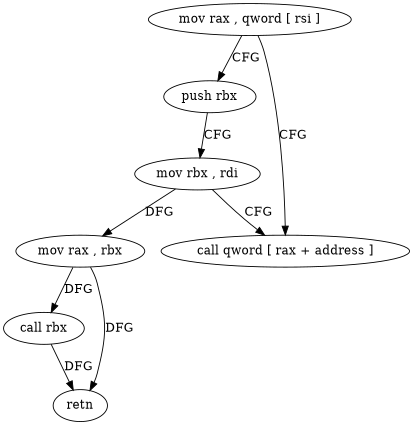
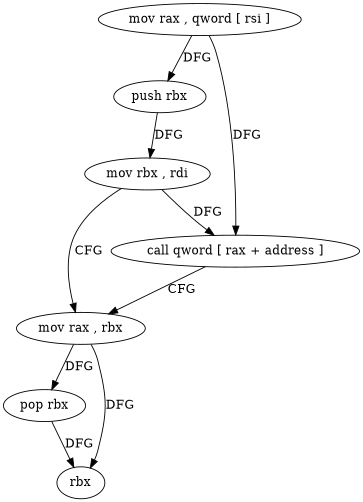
(246, 58) -> (198, 58)
(218, 135) -> (169, 135)
(293, 135) -> (247, 135)
(160, 213) -> (89, 251)
(259, 213) -> (208, 213)
none -> (161, 288)
(44, 328) -> (45, 406)
(80, 406) -> (81, 483)
